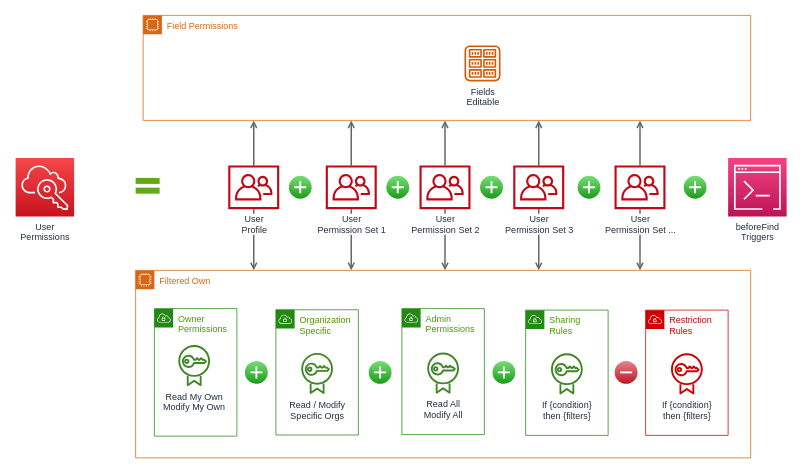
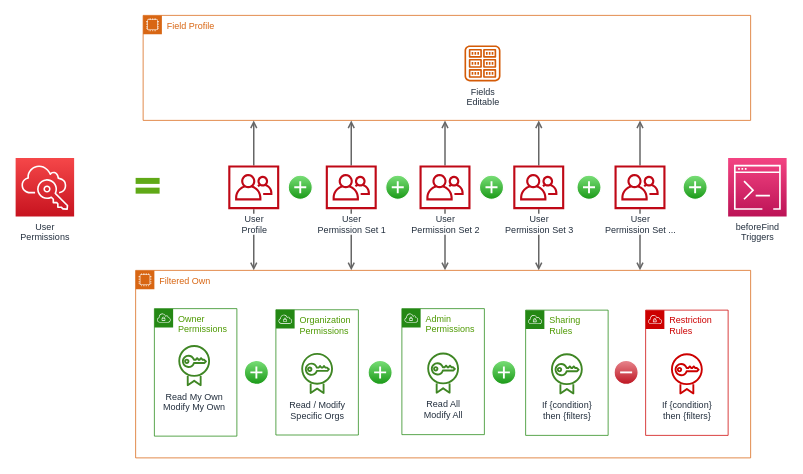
(204, 26) -> (194, 26)
(329, 326) -> (329, 326)
